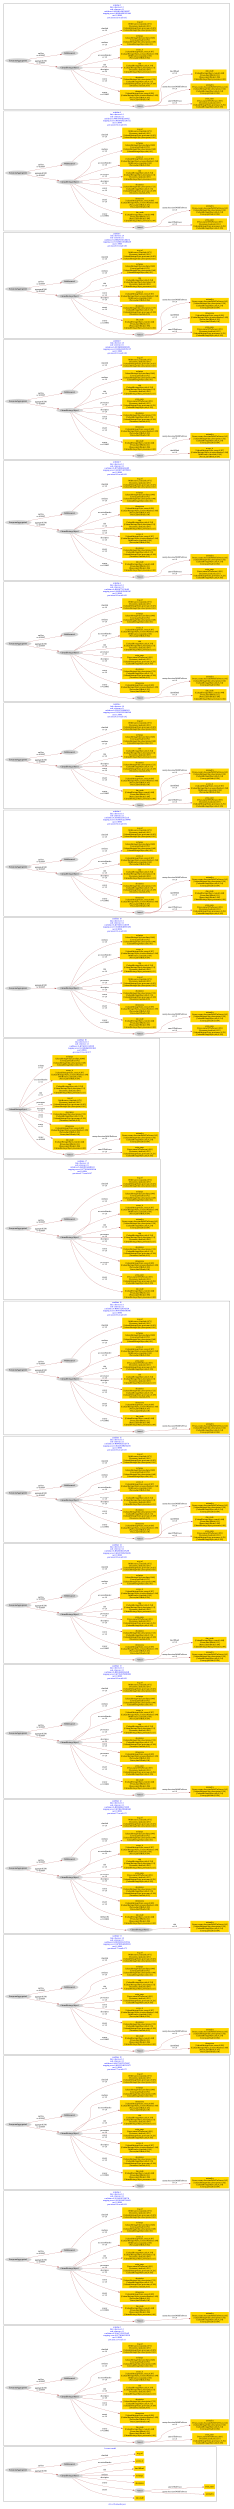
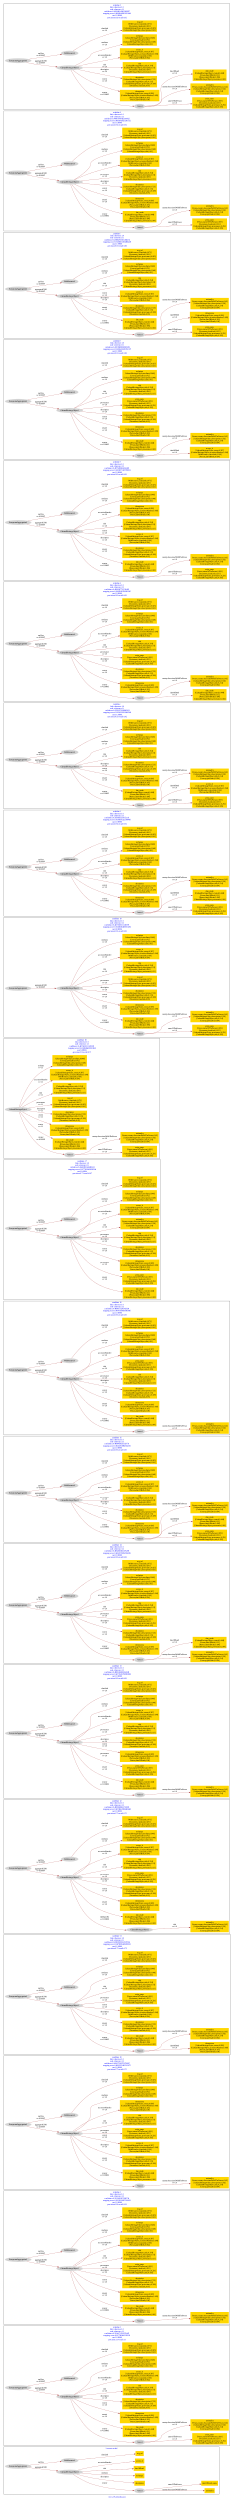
(210, 2487) -> (210, 2483)
(140, 2498) -> none
